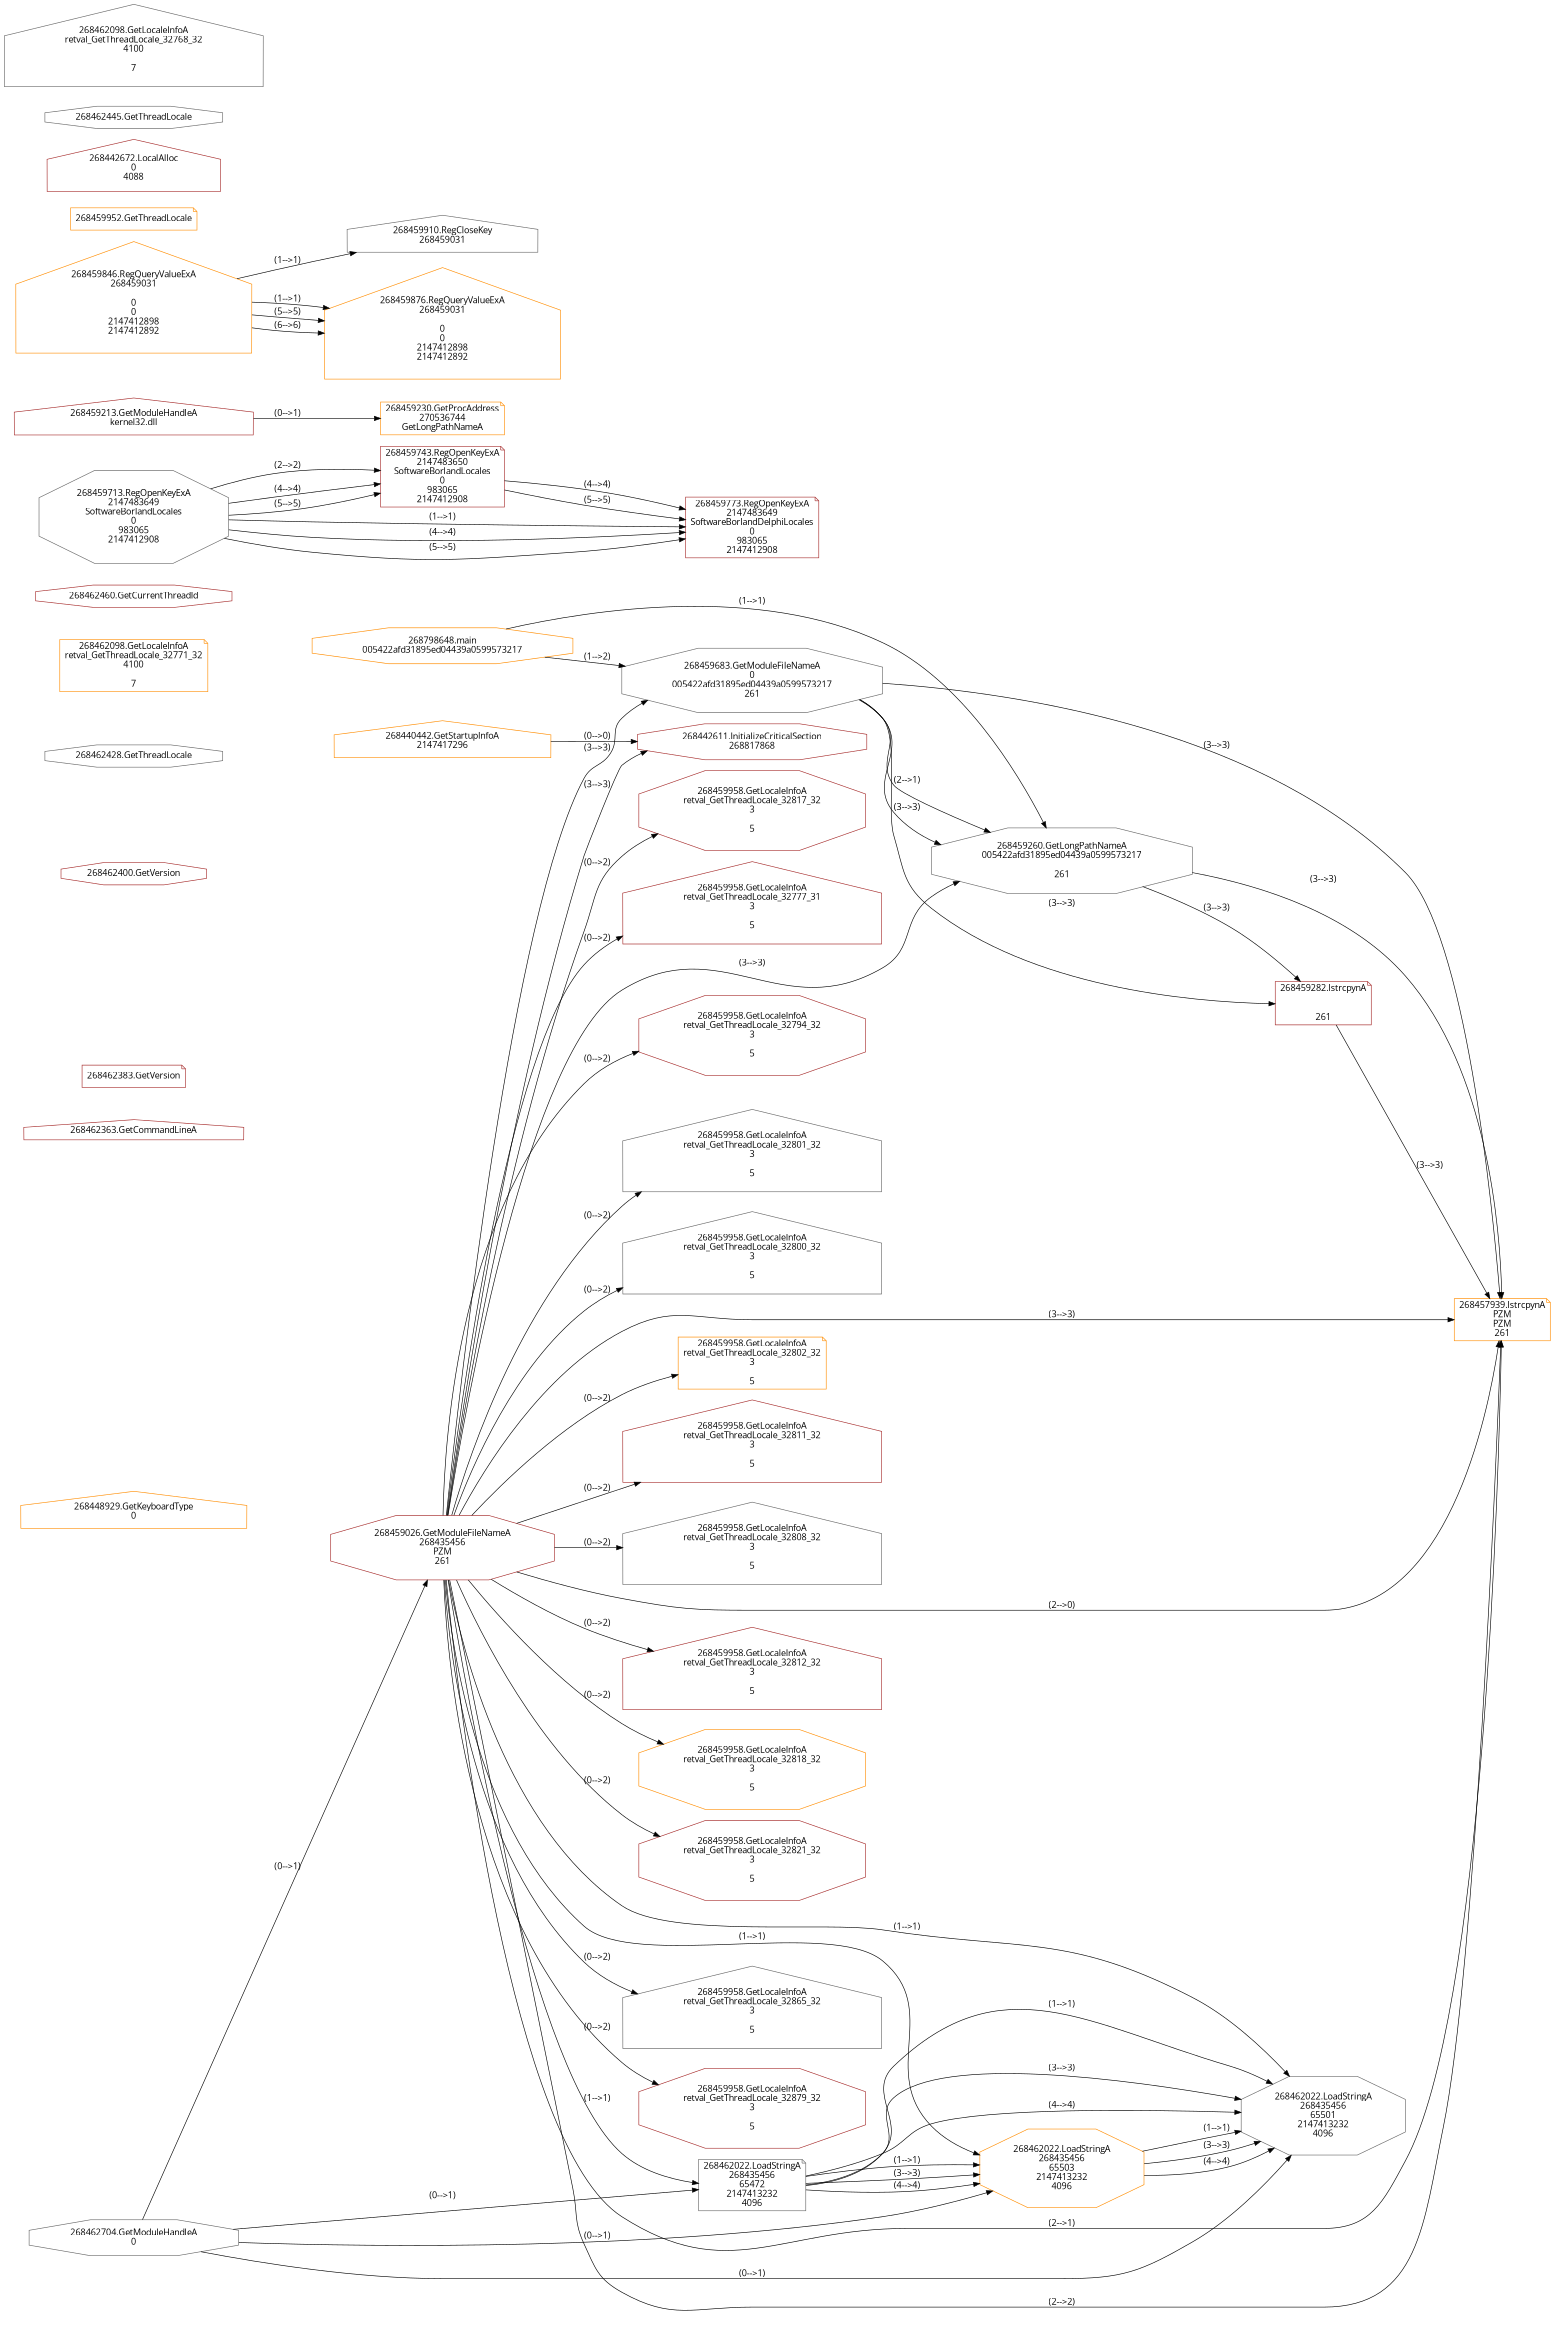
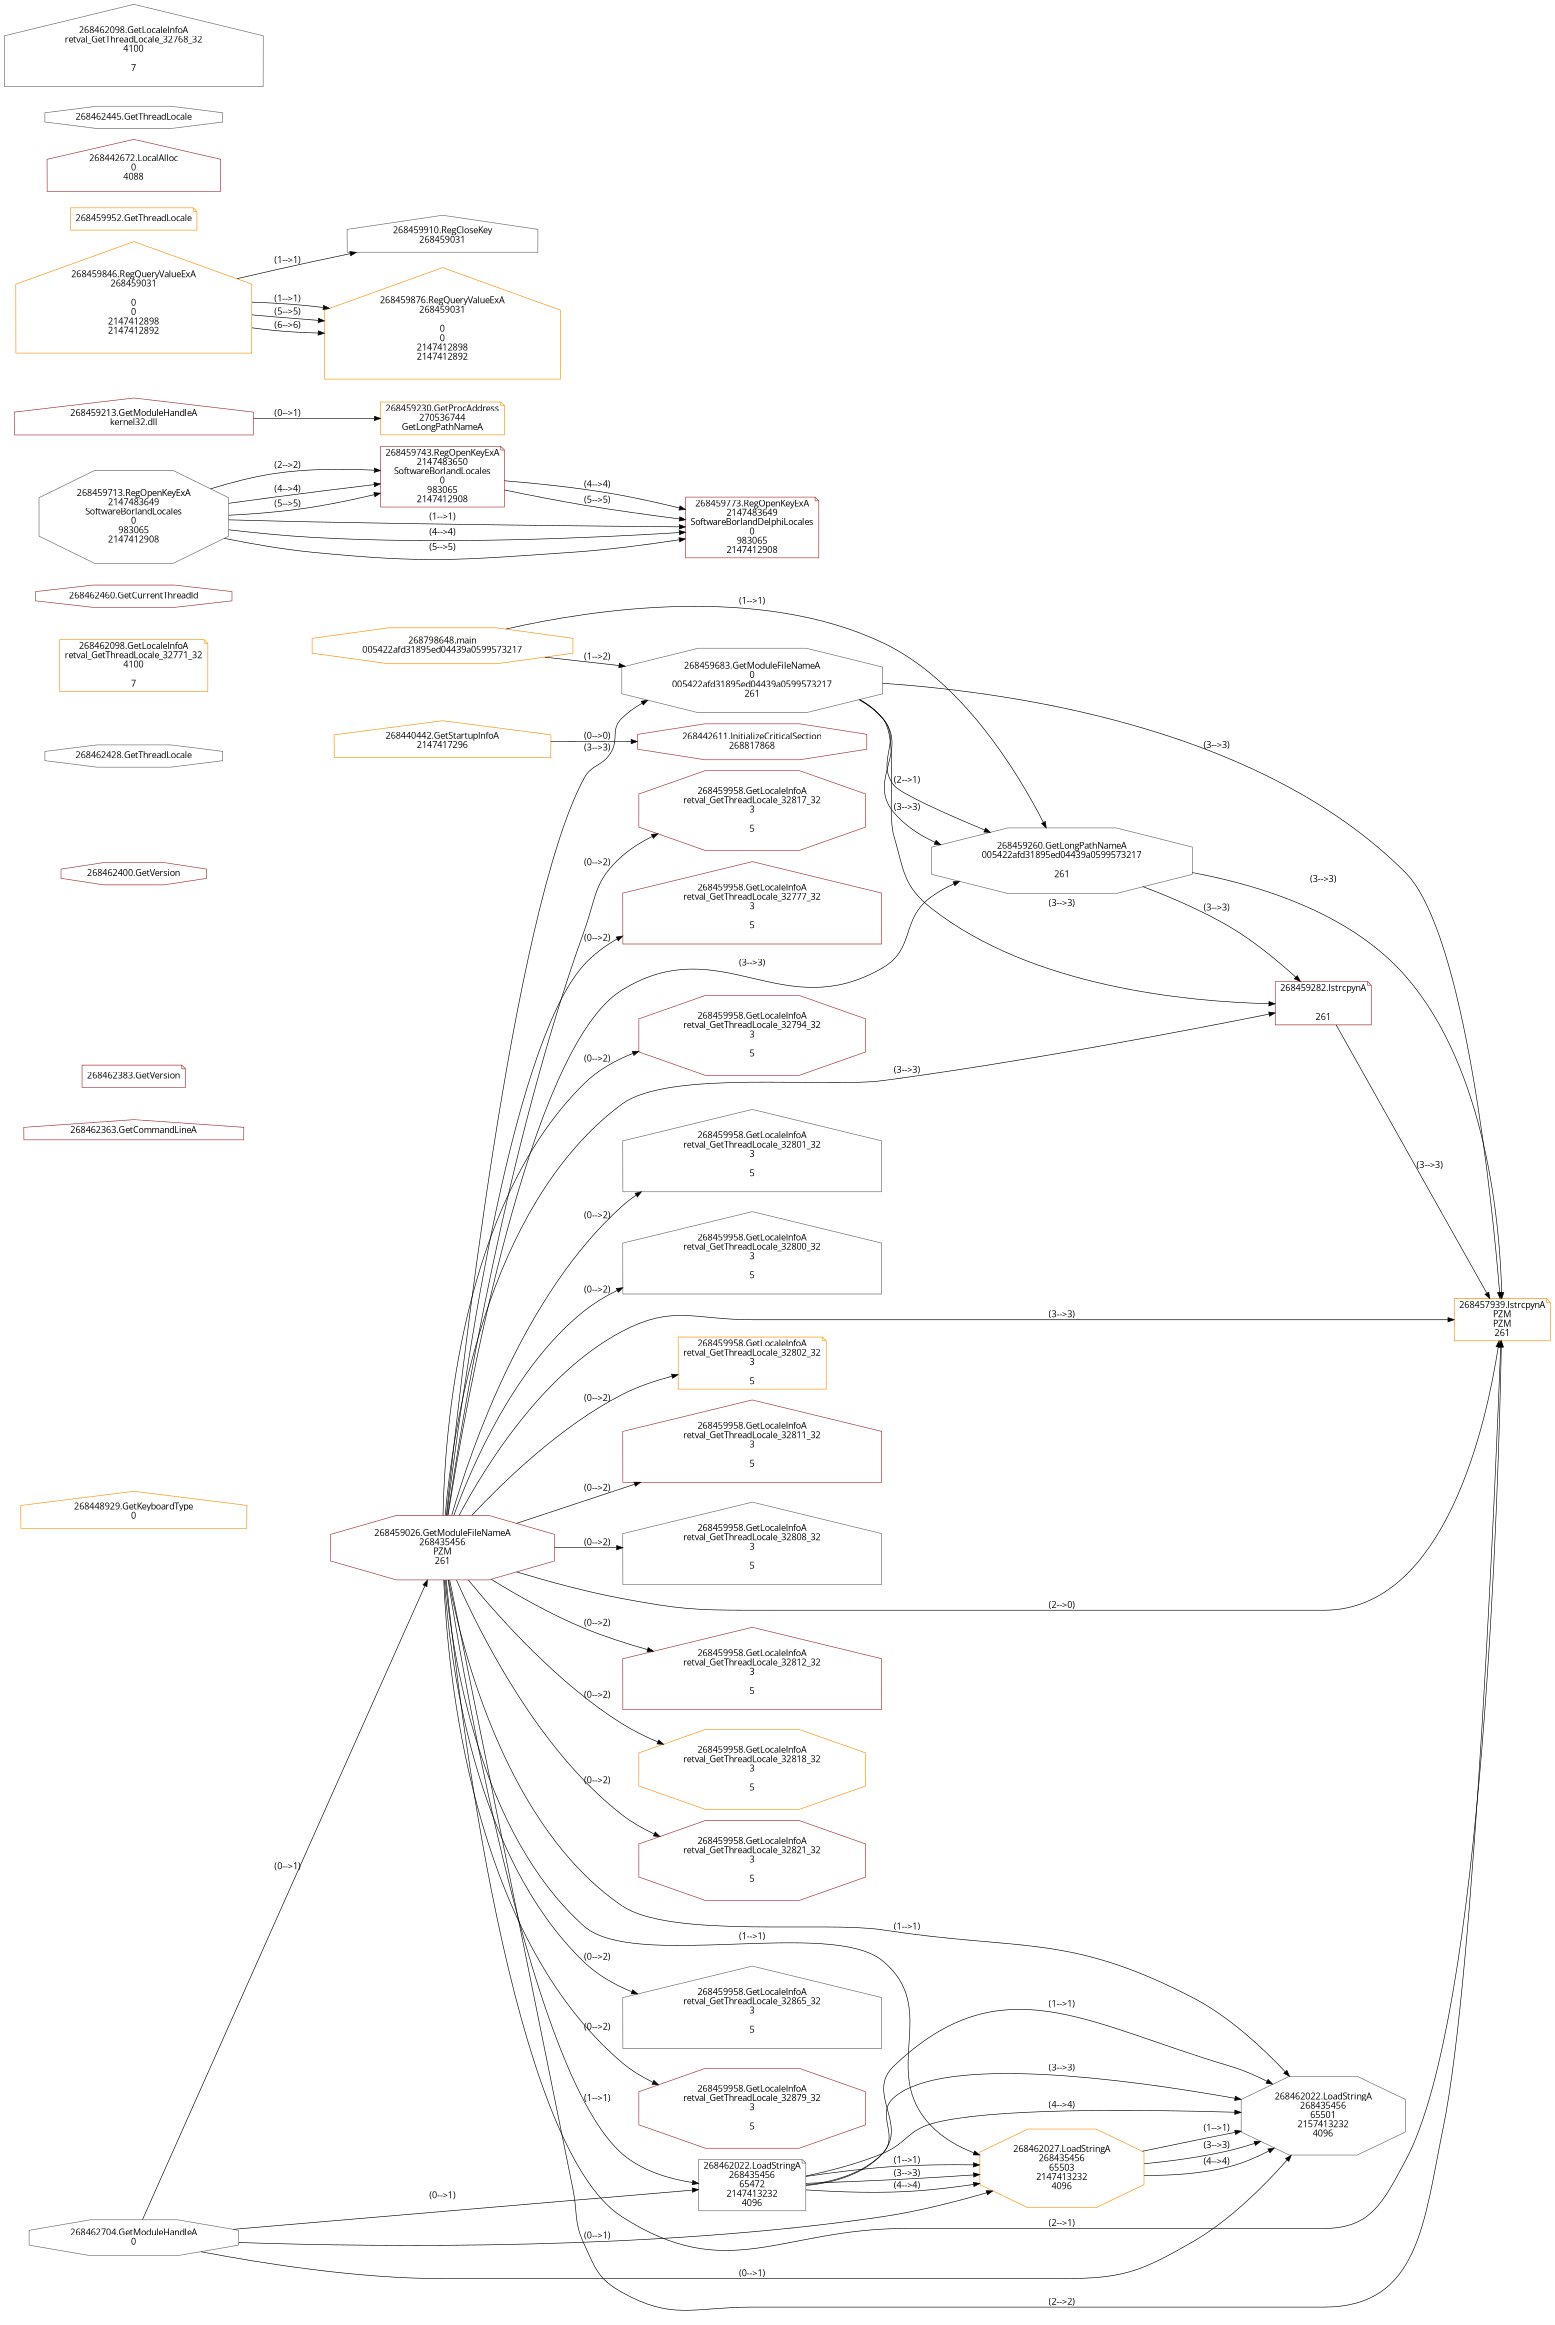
(752, 907) -> (752, 907)
(529, 1065) -> (717, 1083)
(1323, 2116) -> (1323, 2116)
(1062, 2168) -> (1062, 2168)
